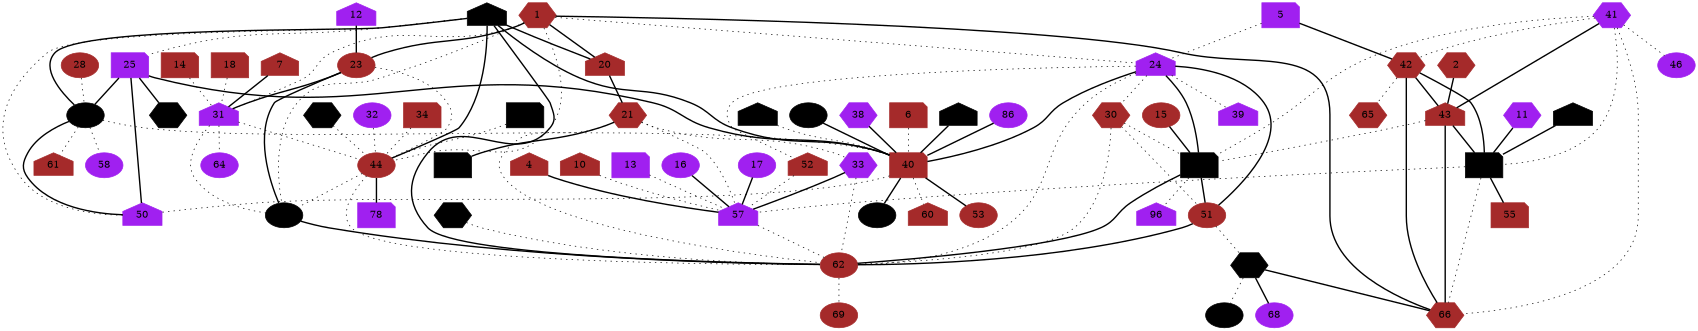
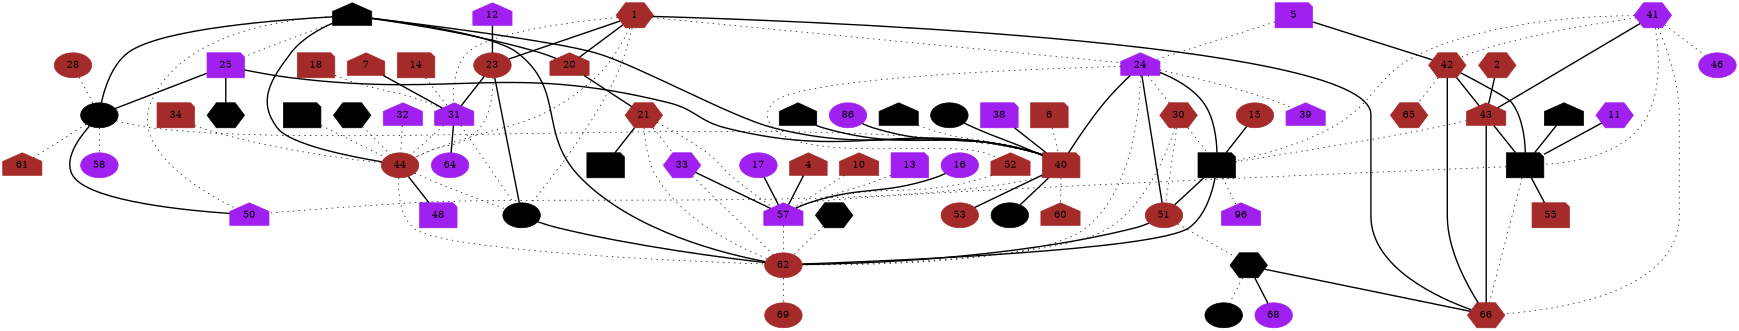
(372, 115) -> (403, 115)
(858, 115) -> (999, 115)
(219, 139) -> (452, 139)
(136, 140) -> none
(376, 215) -> (438, 215)
